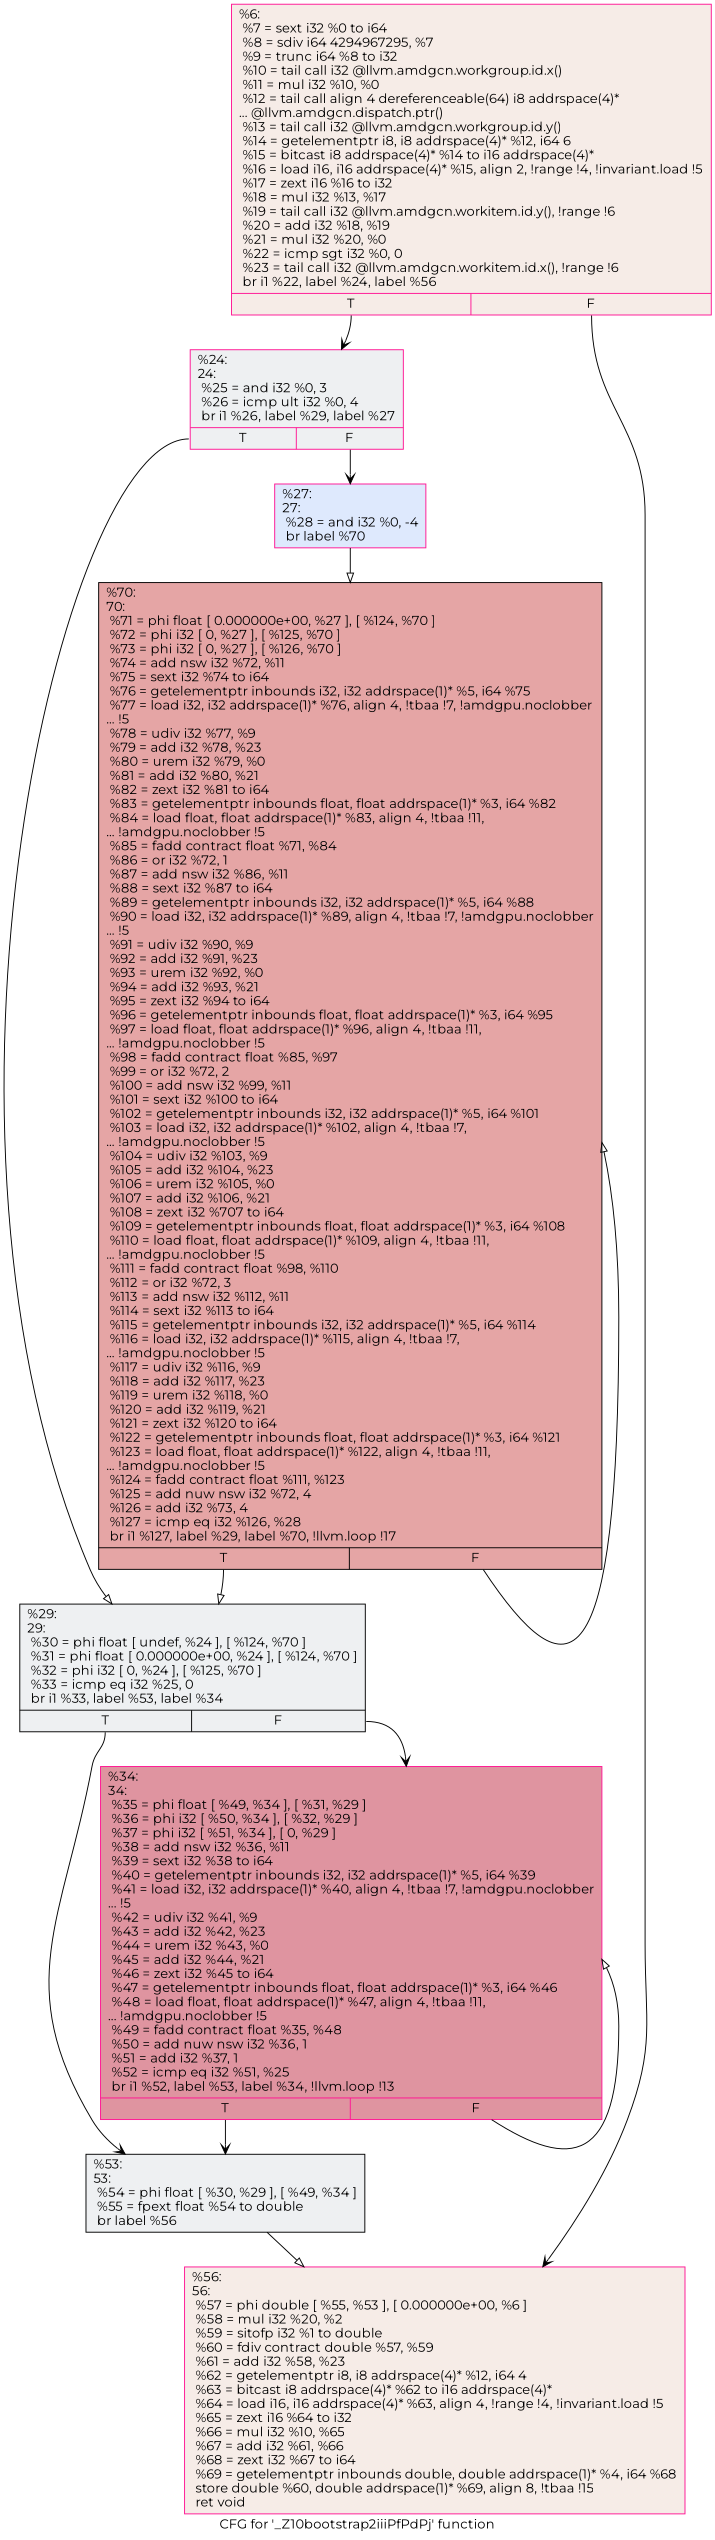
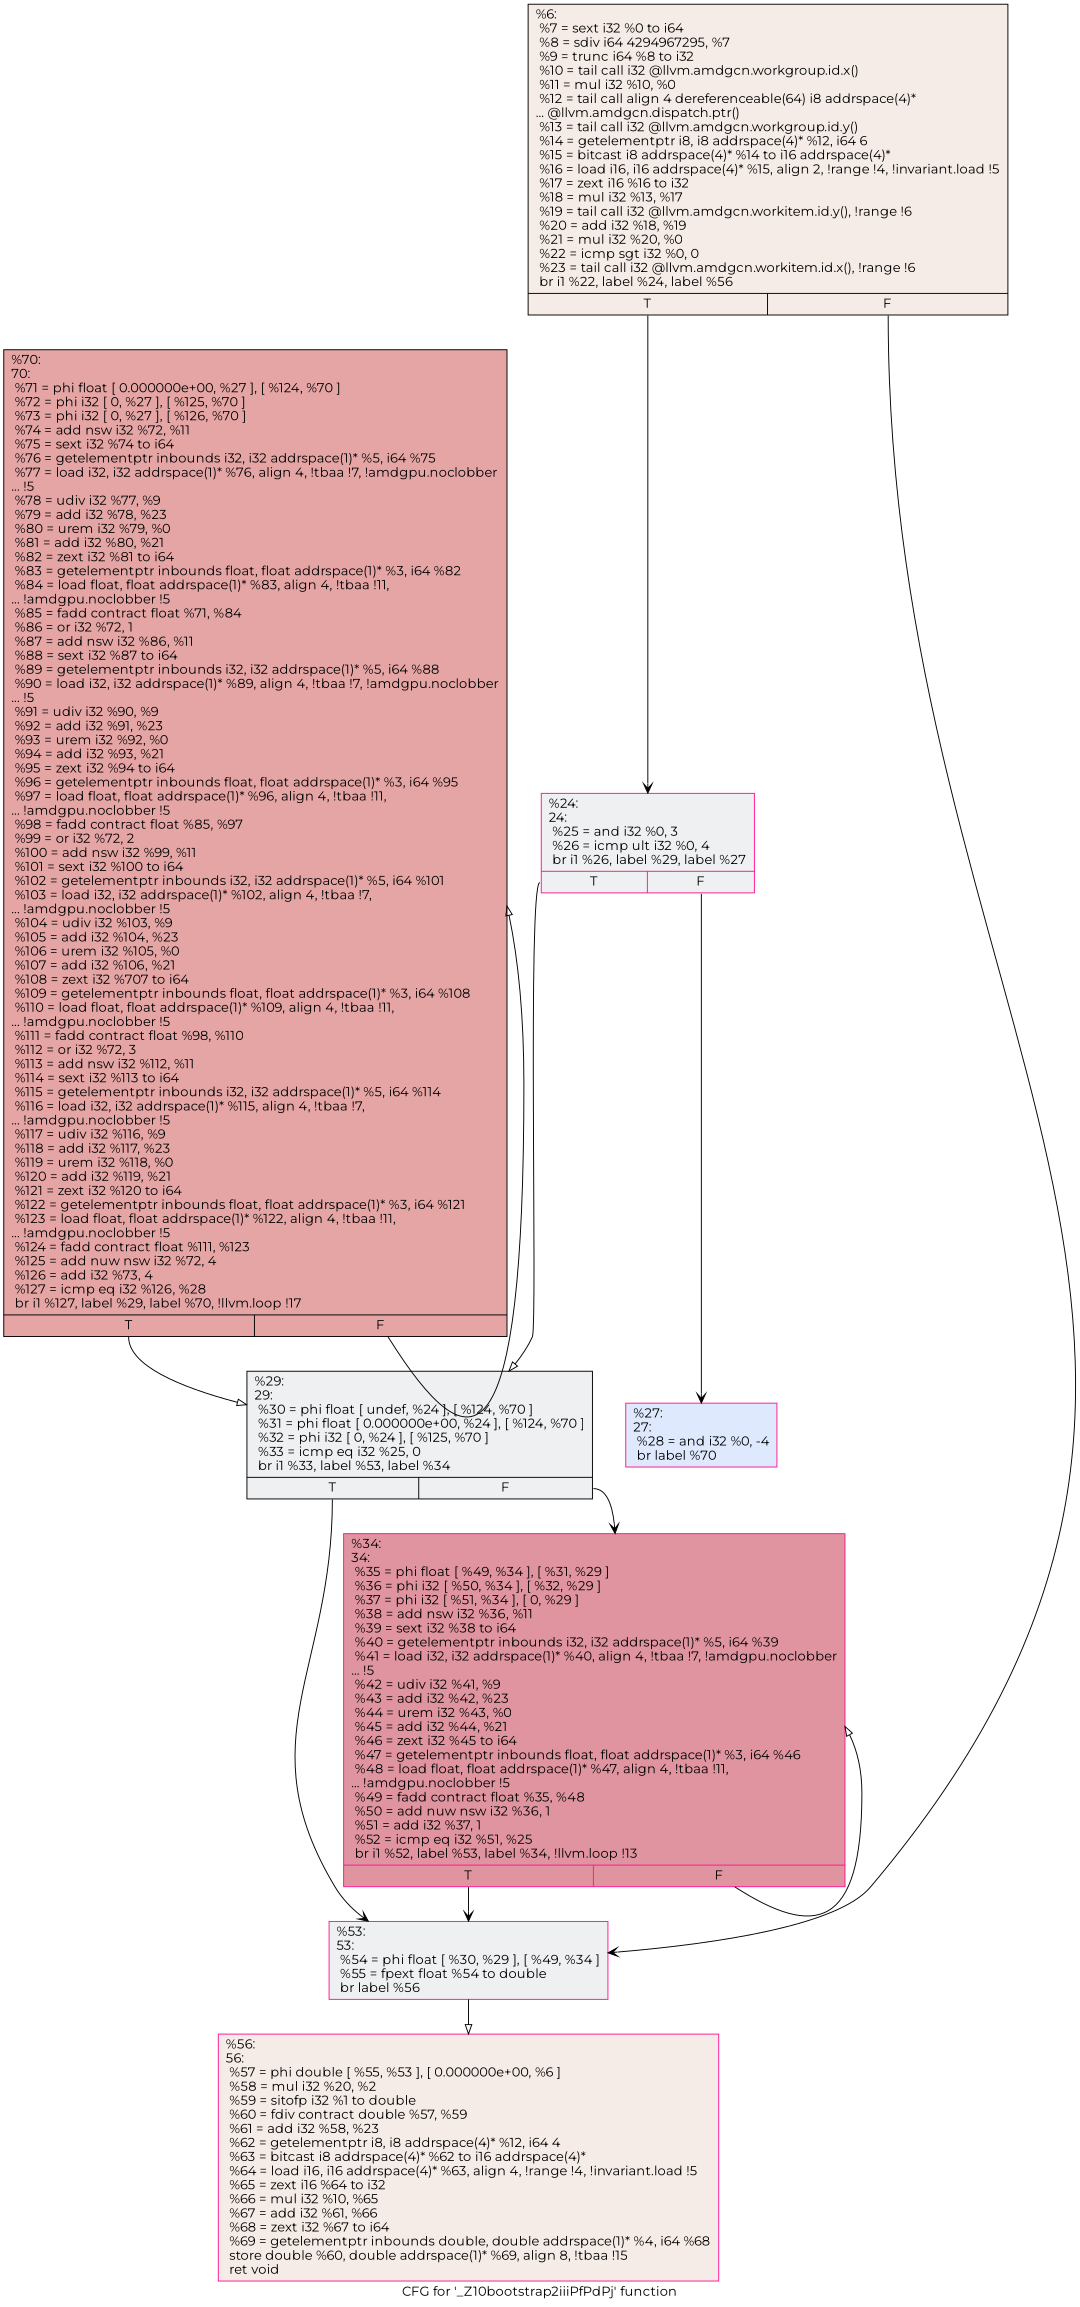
(471, 160) -> (768, 160)
(350, 560) -> none
(645, 1295) -> (1061, 1250)
(225, 2193) -> (469, 1960)
